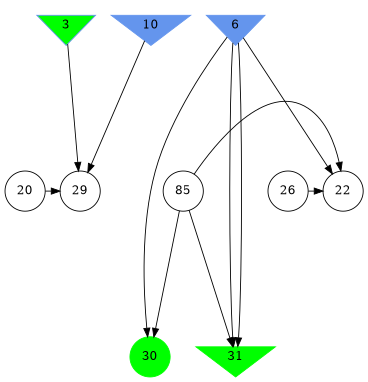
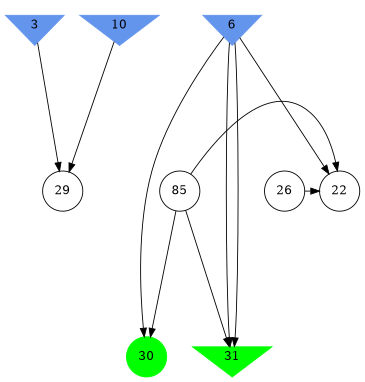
(66, 25) -> (35, 25)
(25, 191) -> none
